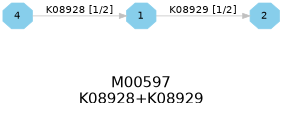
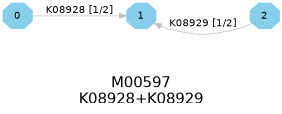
(18, 16) -> (18, 16)
(199, 16) -> (207, 34)
